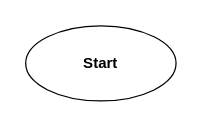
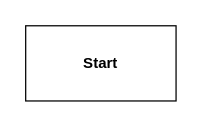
(101, 63) -> (101, 63)
